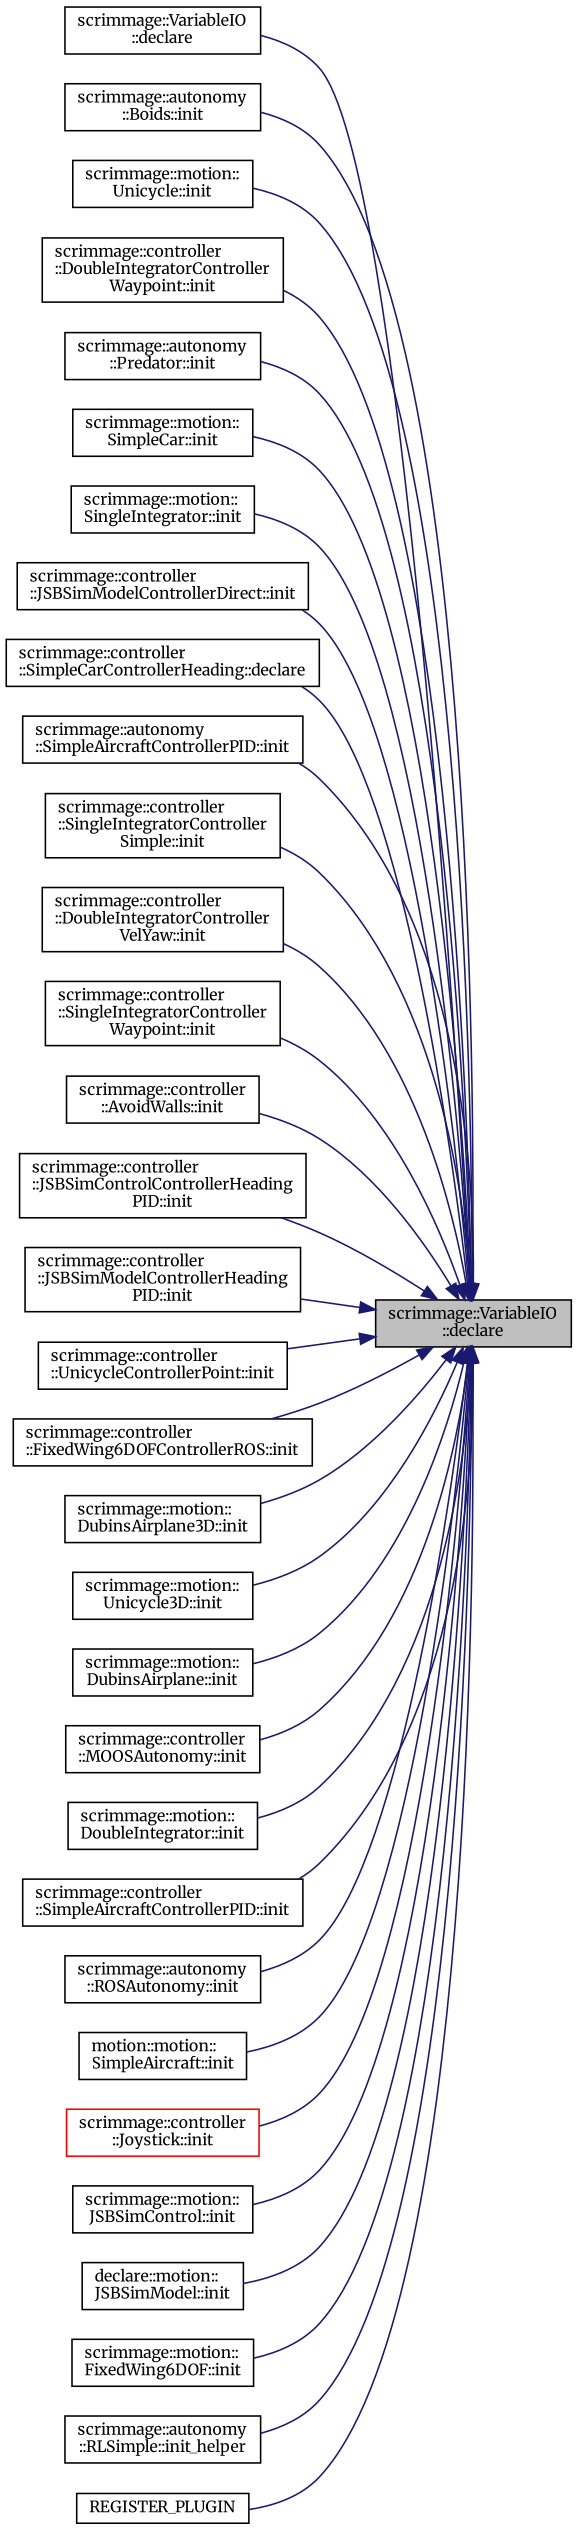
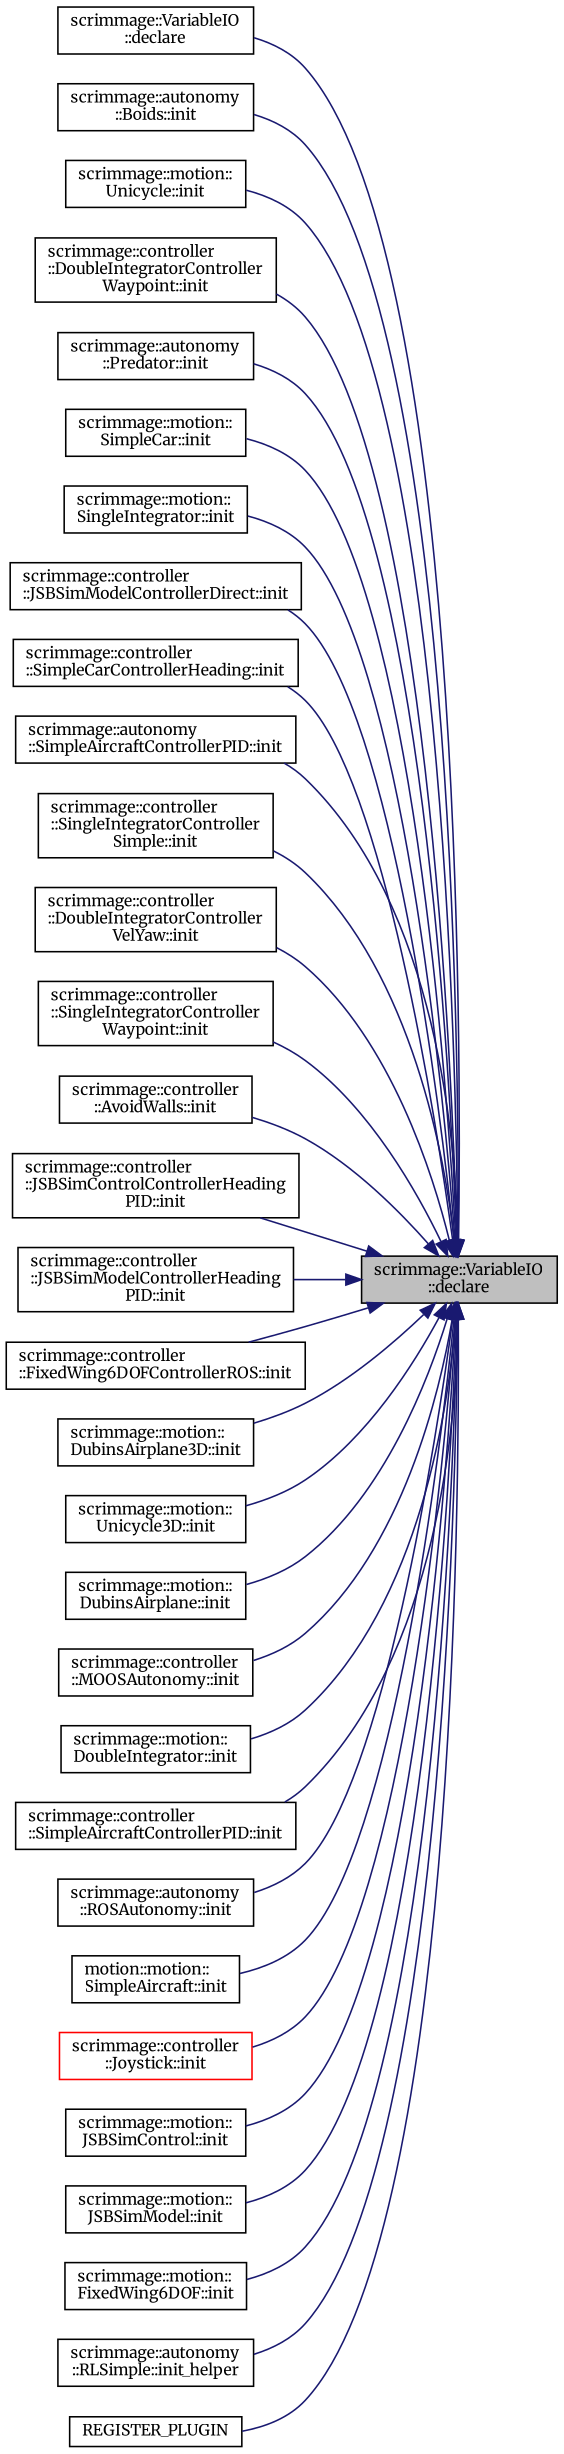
(163, 663) -> (156, 663)
(163, 1366) -> none
(163, 2286) -> (156, 2209)
